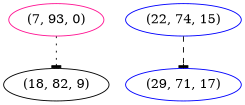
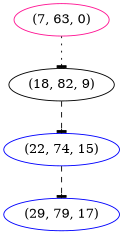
(56, 20) -> (62, 20)
(183, 85) -> (62, 215)
none -> (62, 115)
